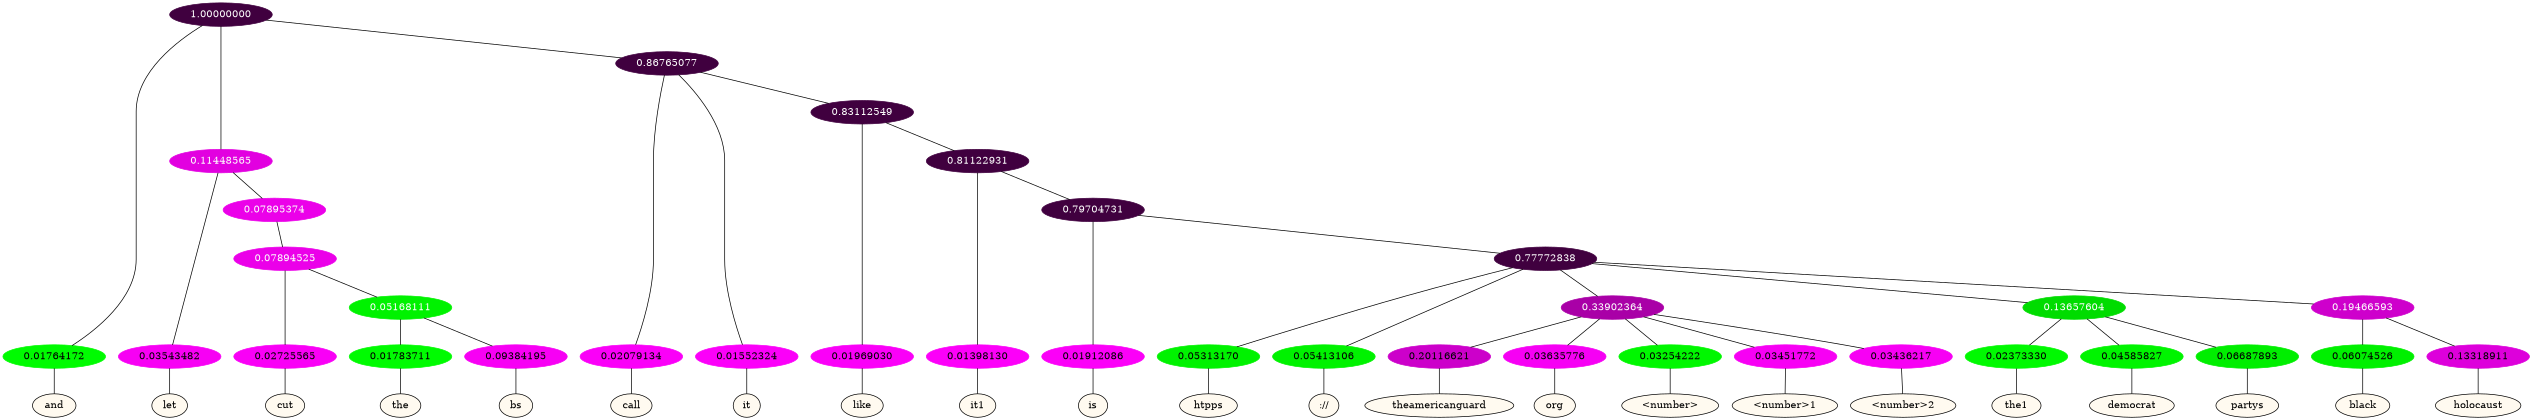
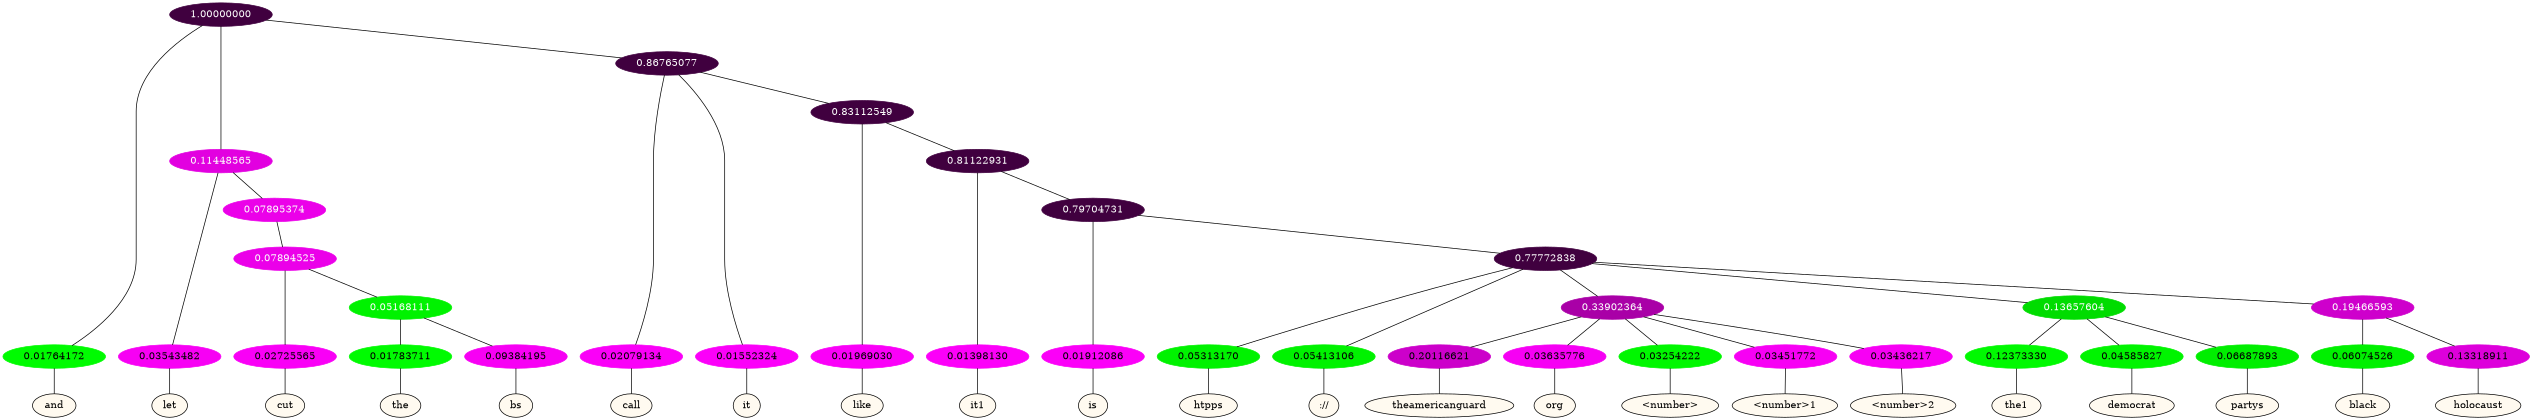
(2016, 357) -> (2016, 357)
